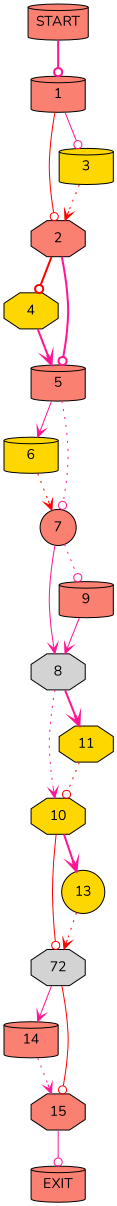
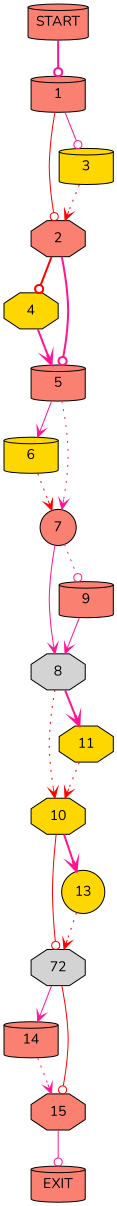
(68, 450) -> (68, 450)
(49, 739) -> (49, 739)
(74, 776) -> (74, 776)
